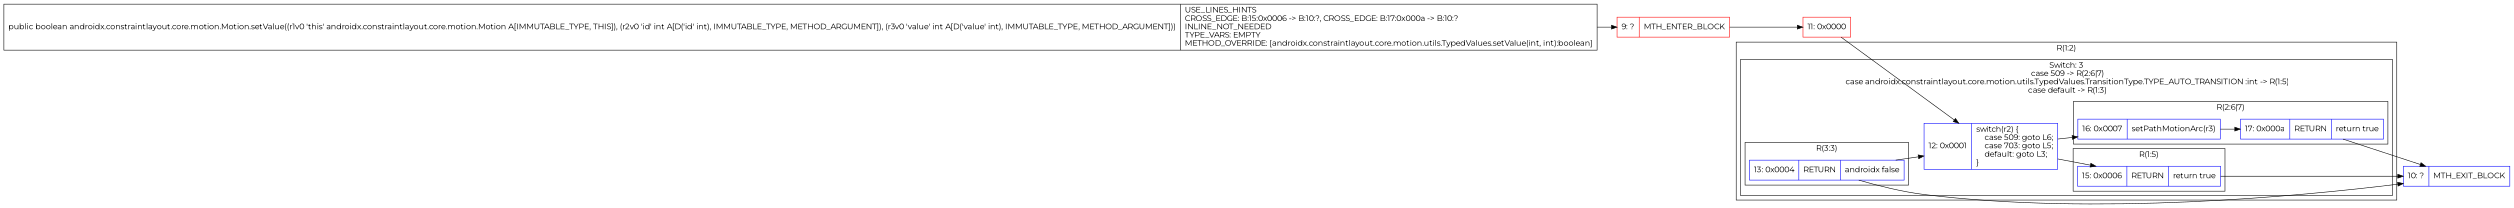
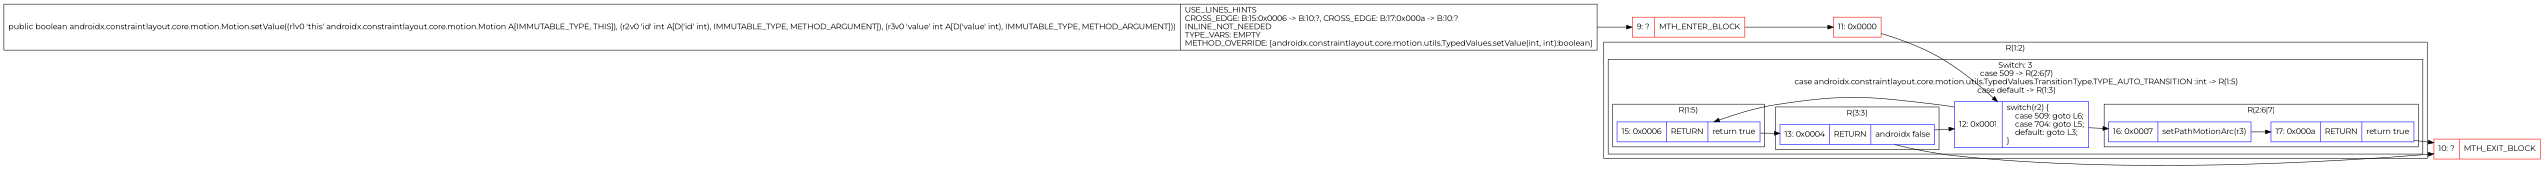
(2015, 146) -> (2045, 124)
(2309, 176) -> (1768, 133)
(2457, 176) -> (2487, 149)
